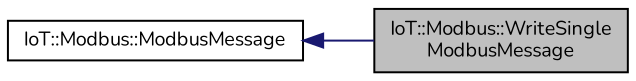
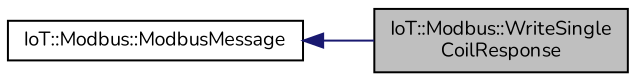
(501, 41) -> (501, 41)
